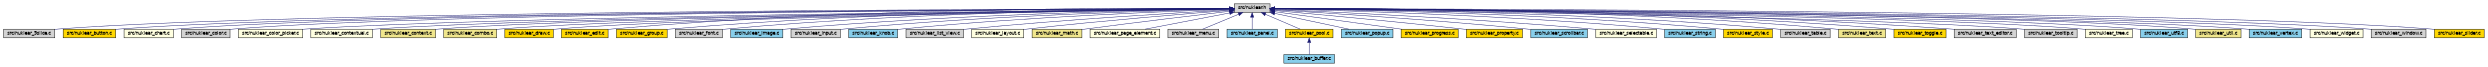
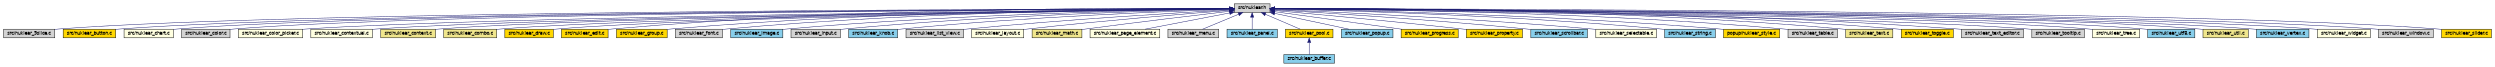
(1748, 34) -> (1752, 34)
